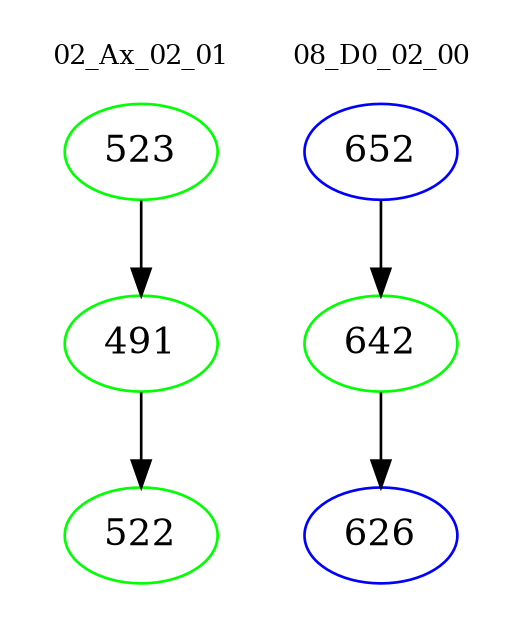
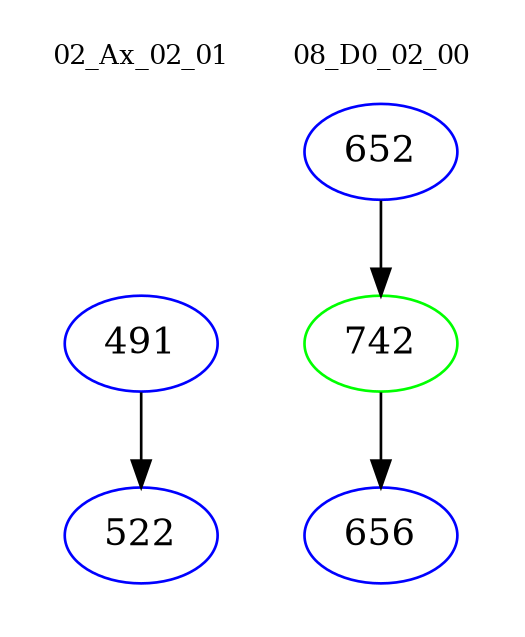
(141, 152) -> none
(141, 344) -> (141, 344)
(381, 344) -> (381, 344)
(141, 535) -> (141, 535)
(381, 535) -> (381, 535)
